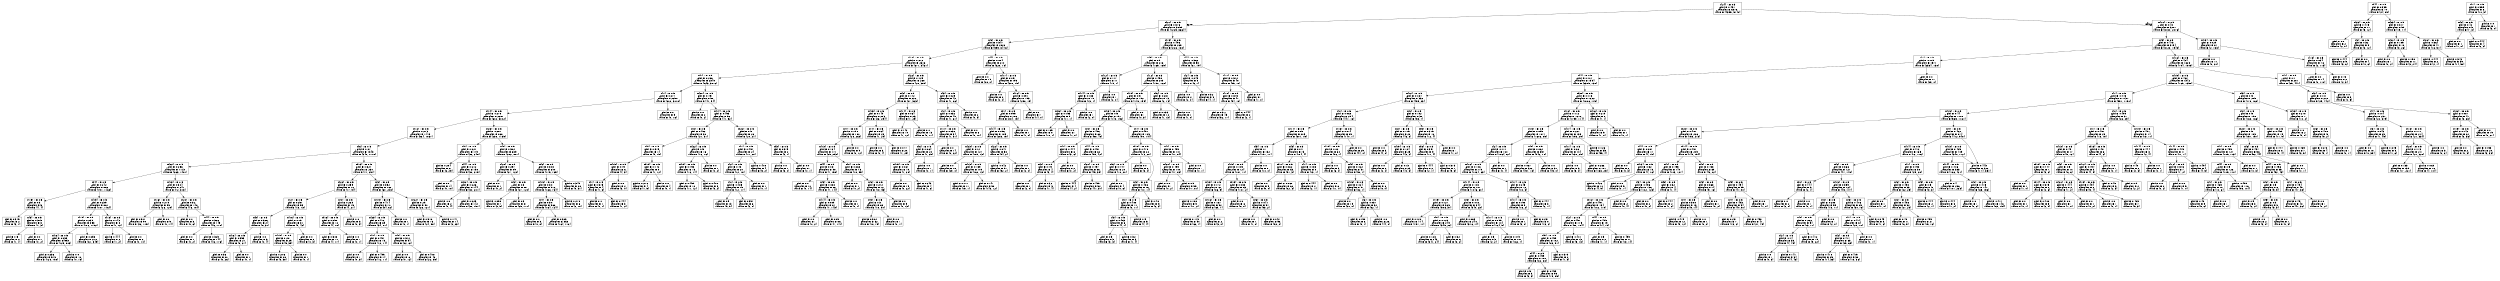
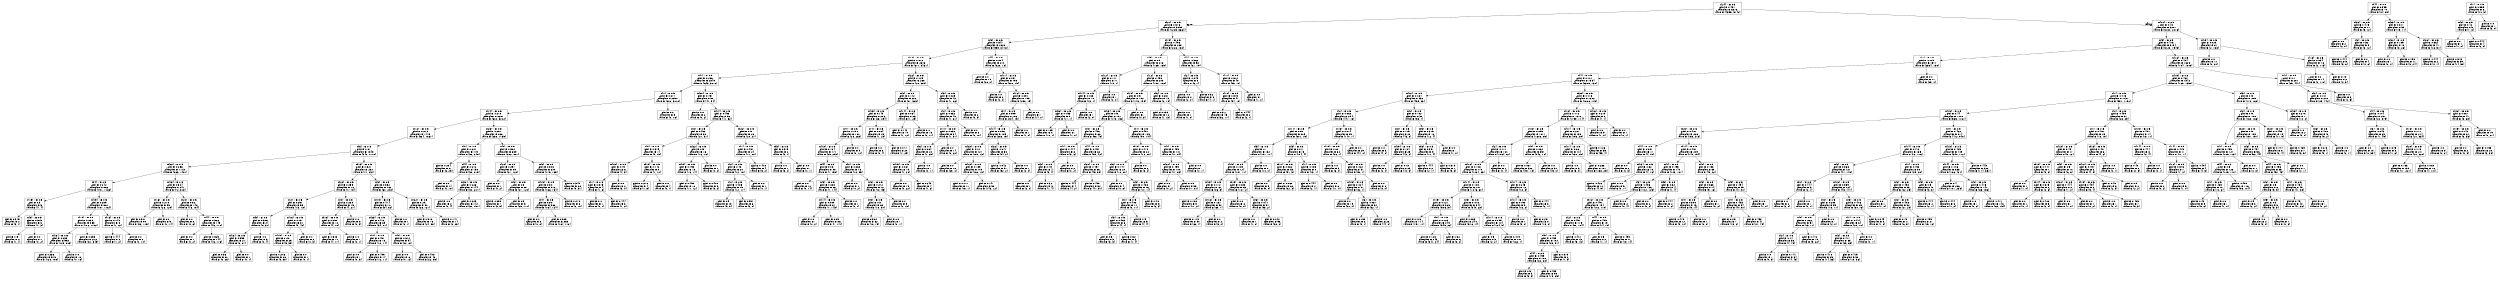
none -> (1003, 123)
(2247, 123) -> (2230, 131)
(1971, 149) -> (1953, 141)
(1153, 167) -> (1128, 177)
(1853, 212) -> none
